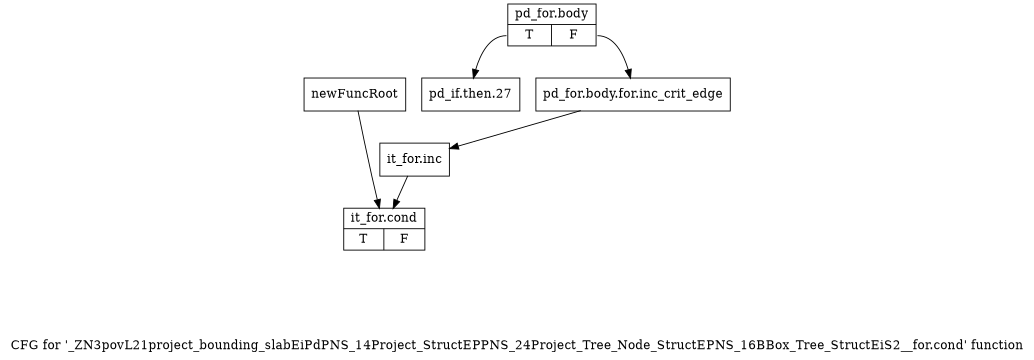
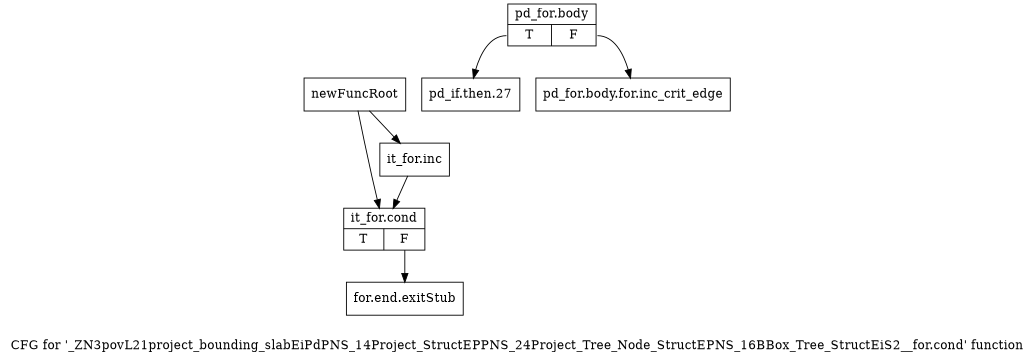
(519, 128) -> (382, 124)
none -> (405, 299)
